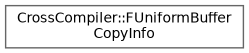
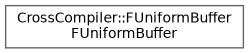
(125, 27) -> (125, 27)
